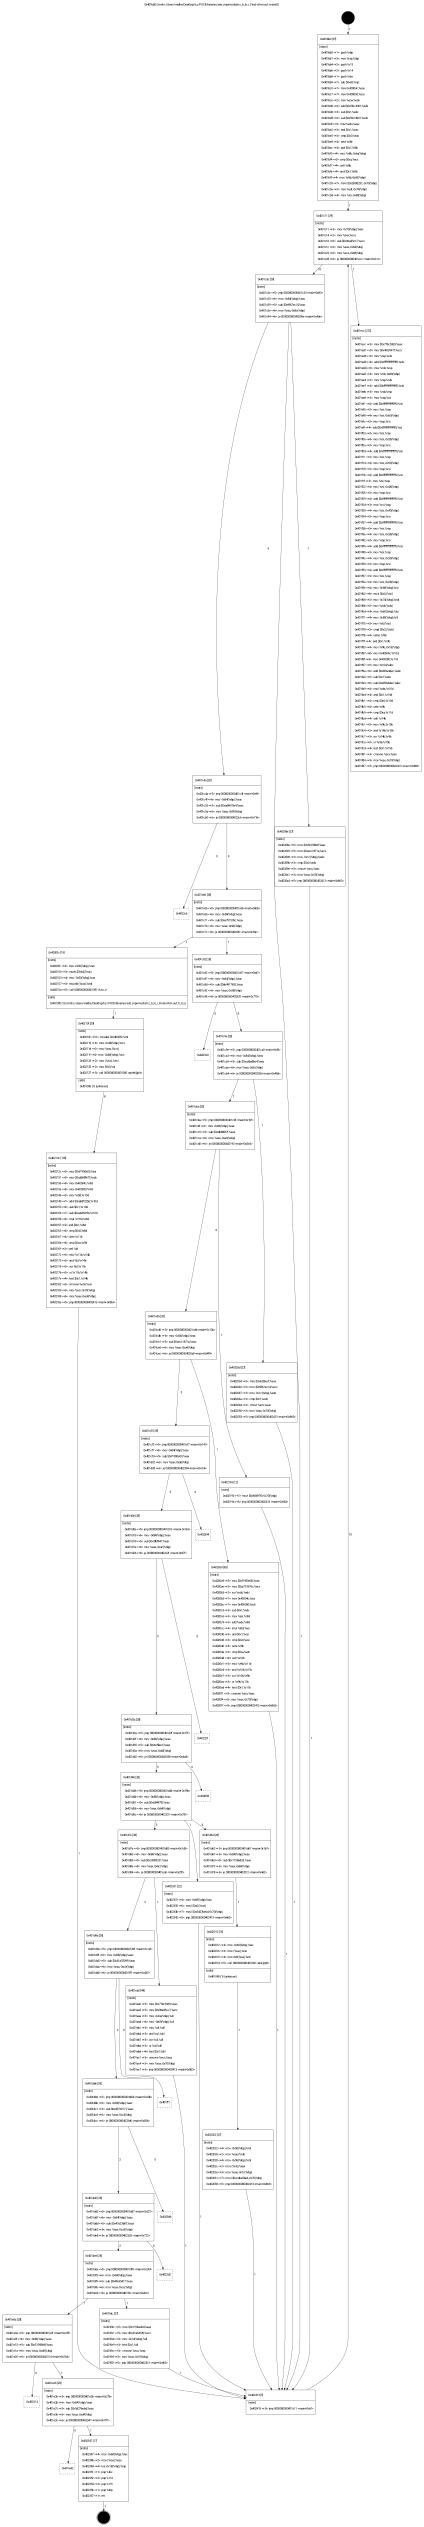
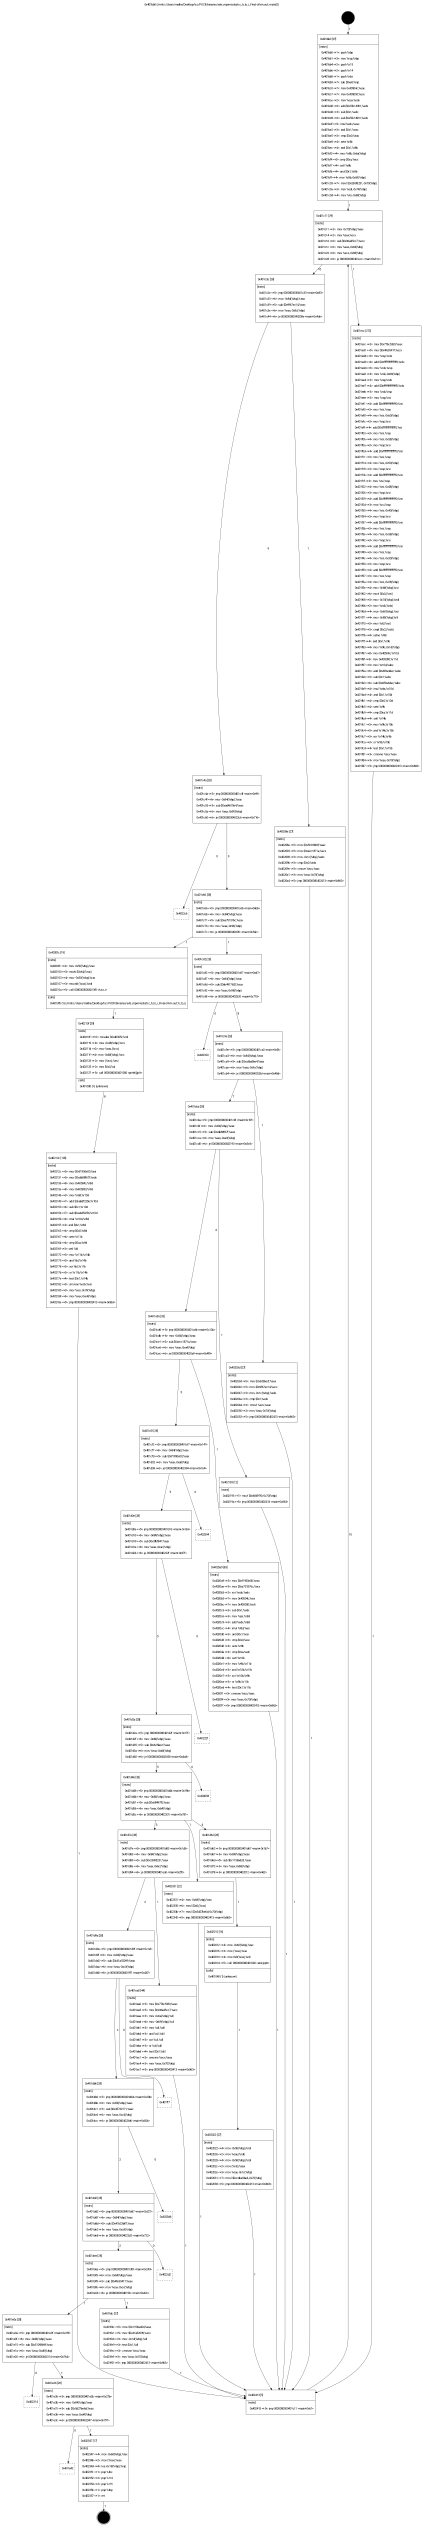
(297, 1356) -> (372, 1596)
